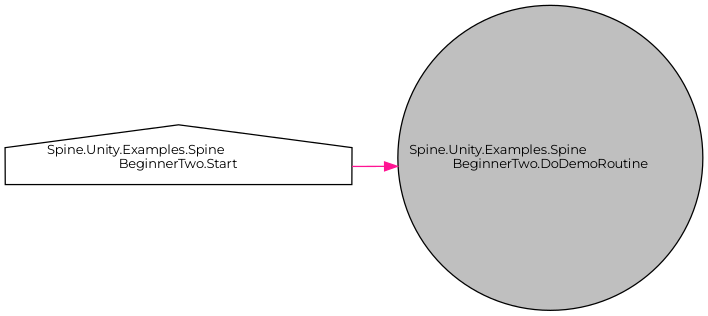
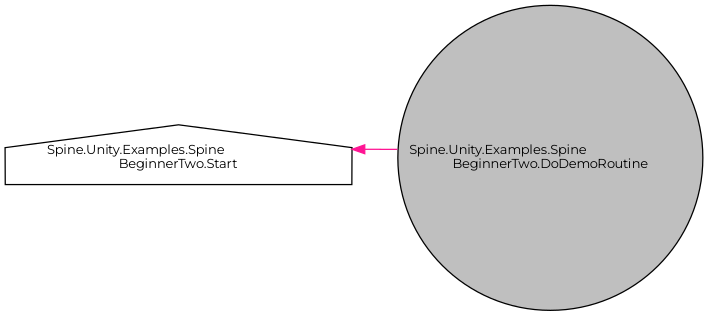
(368, 166) -> (381, 149)
